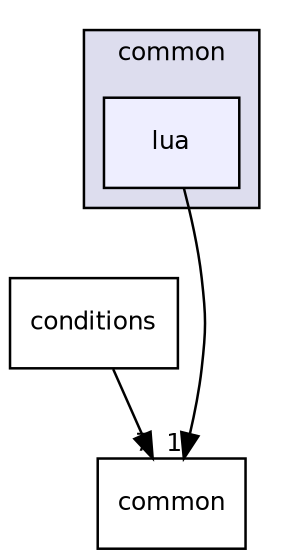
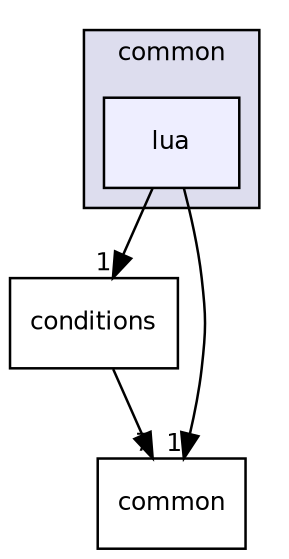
none -> (137, 223)
